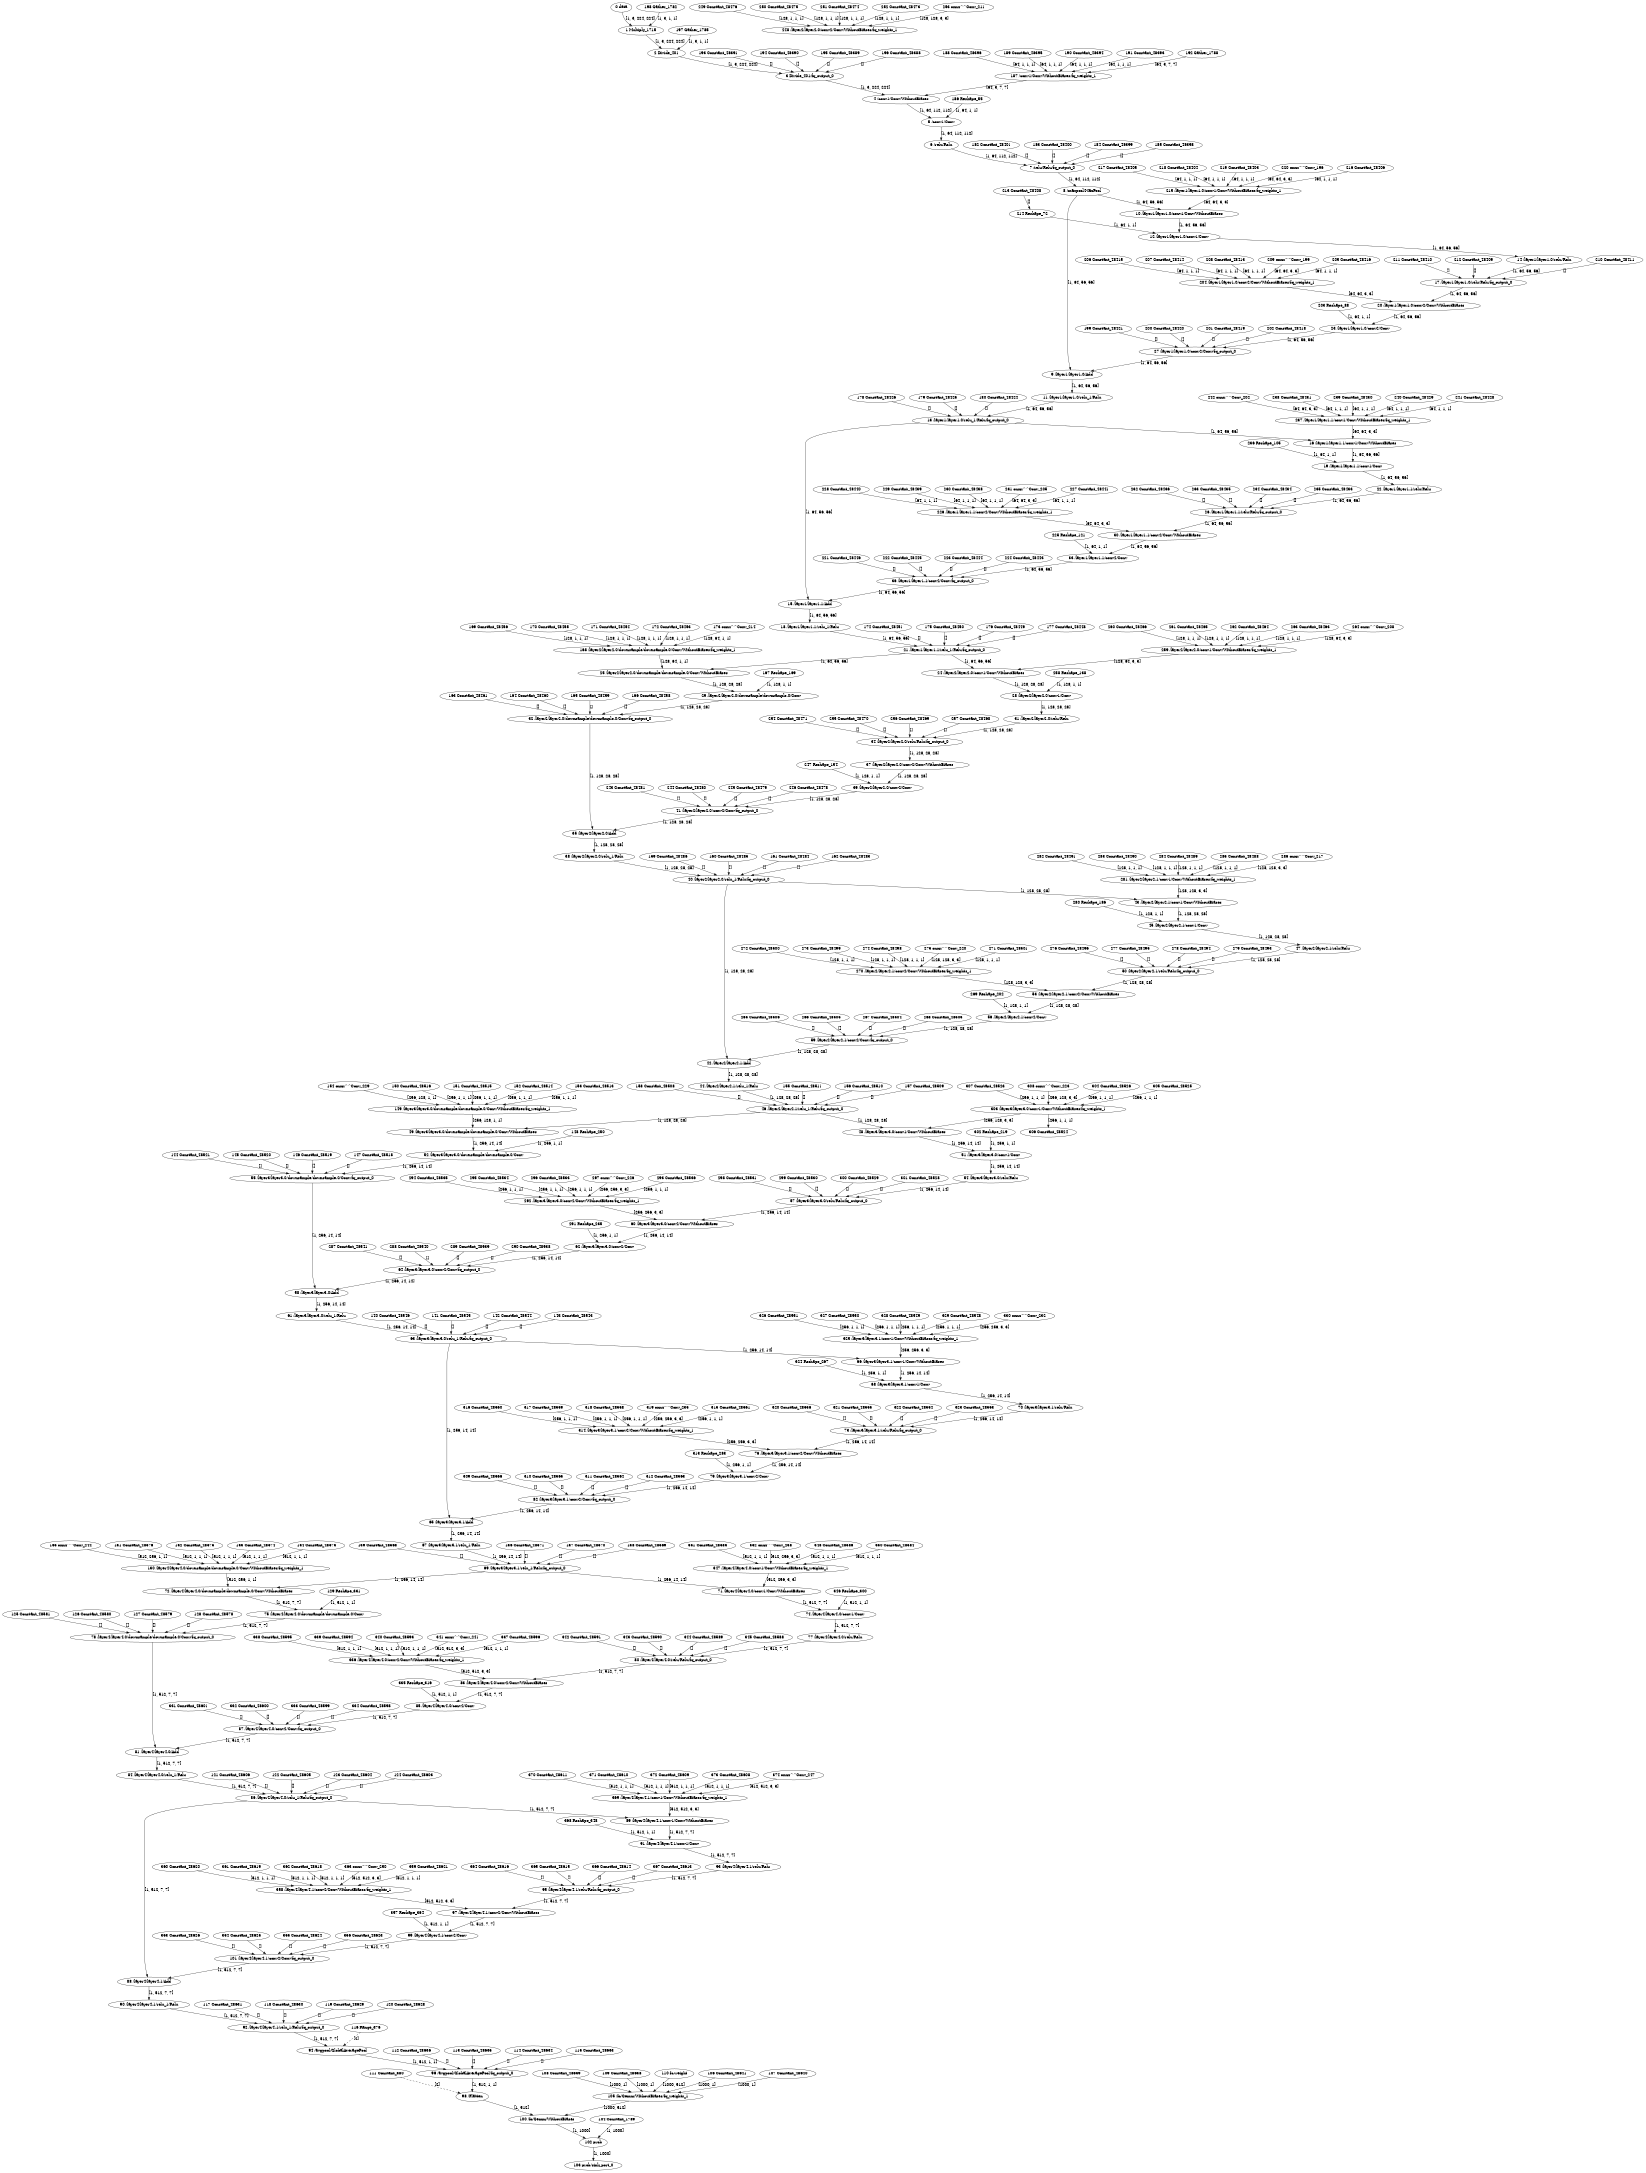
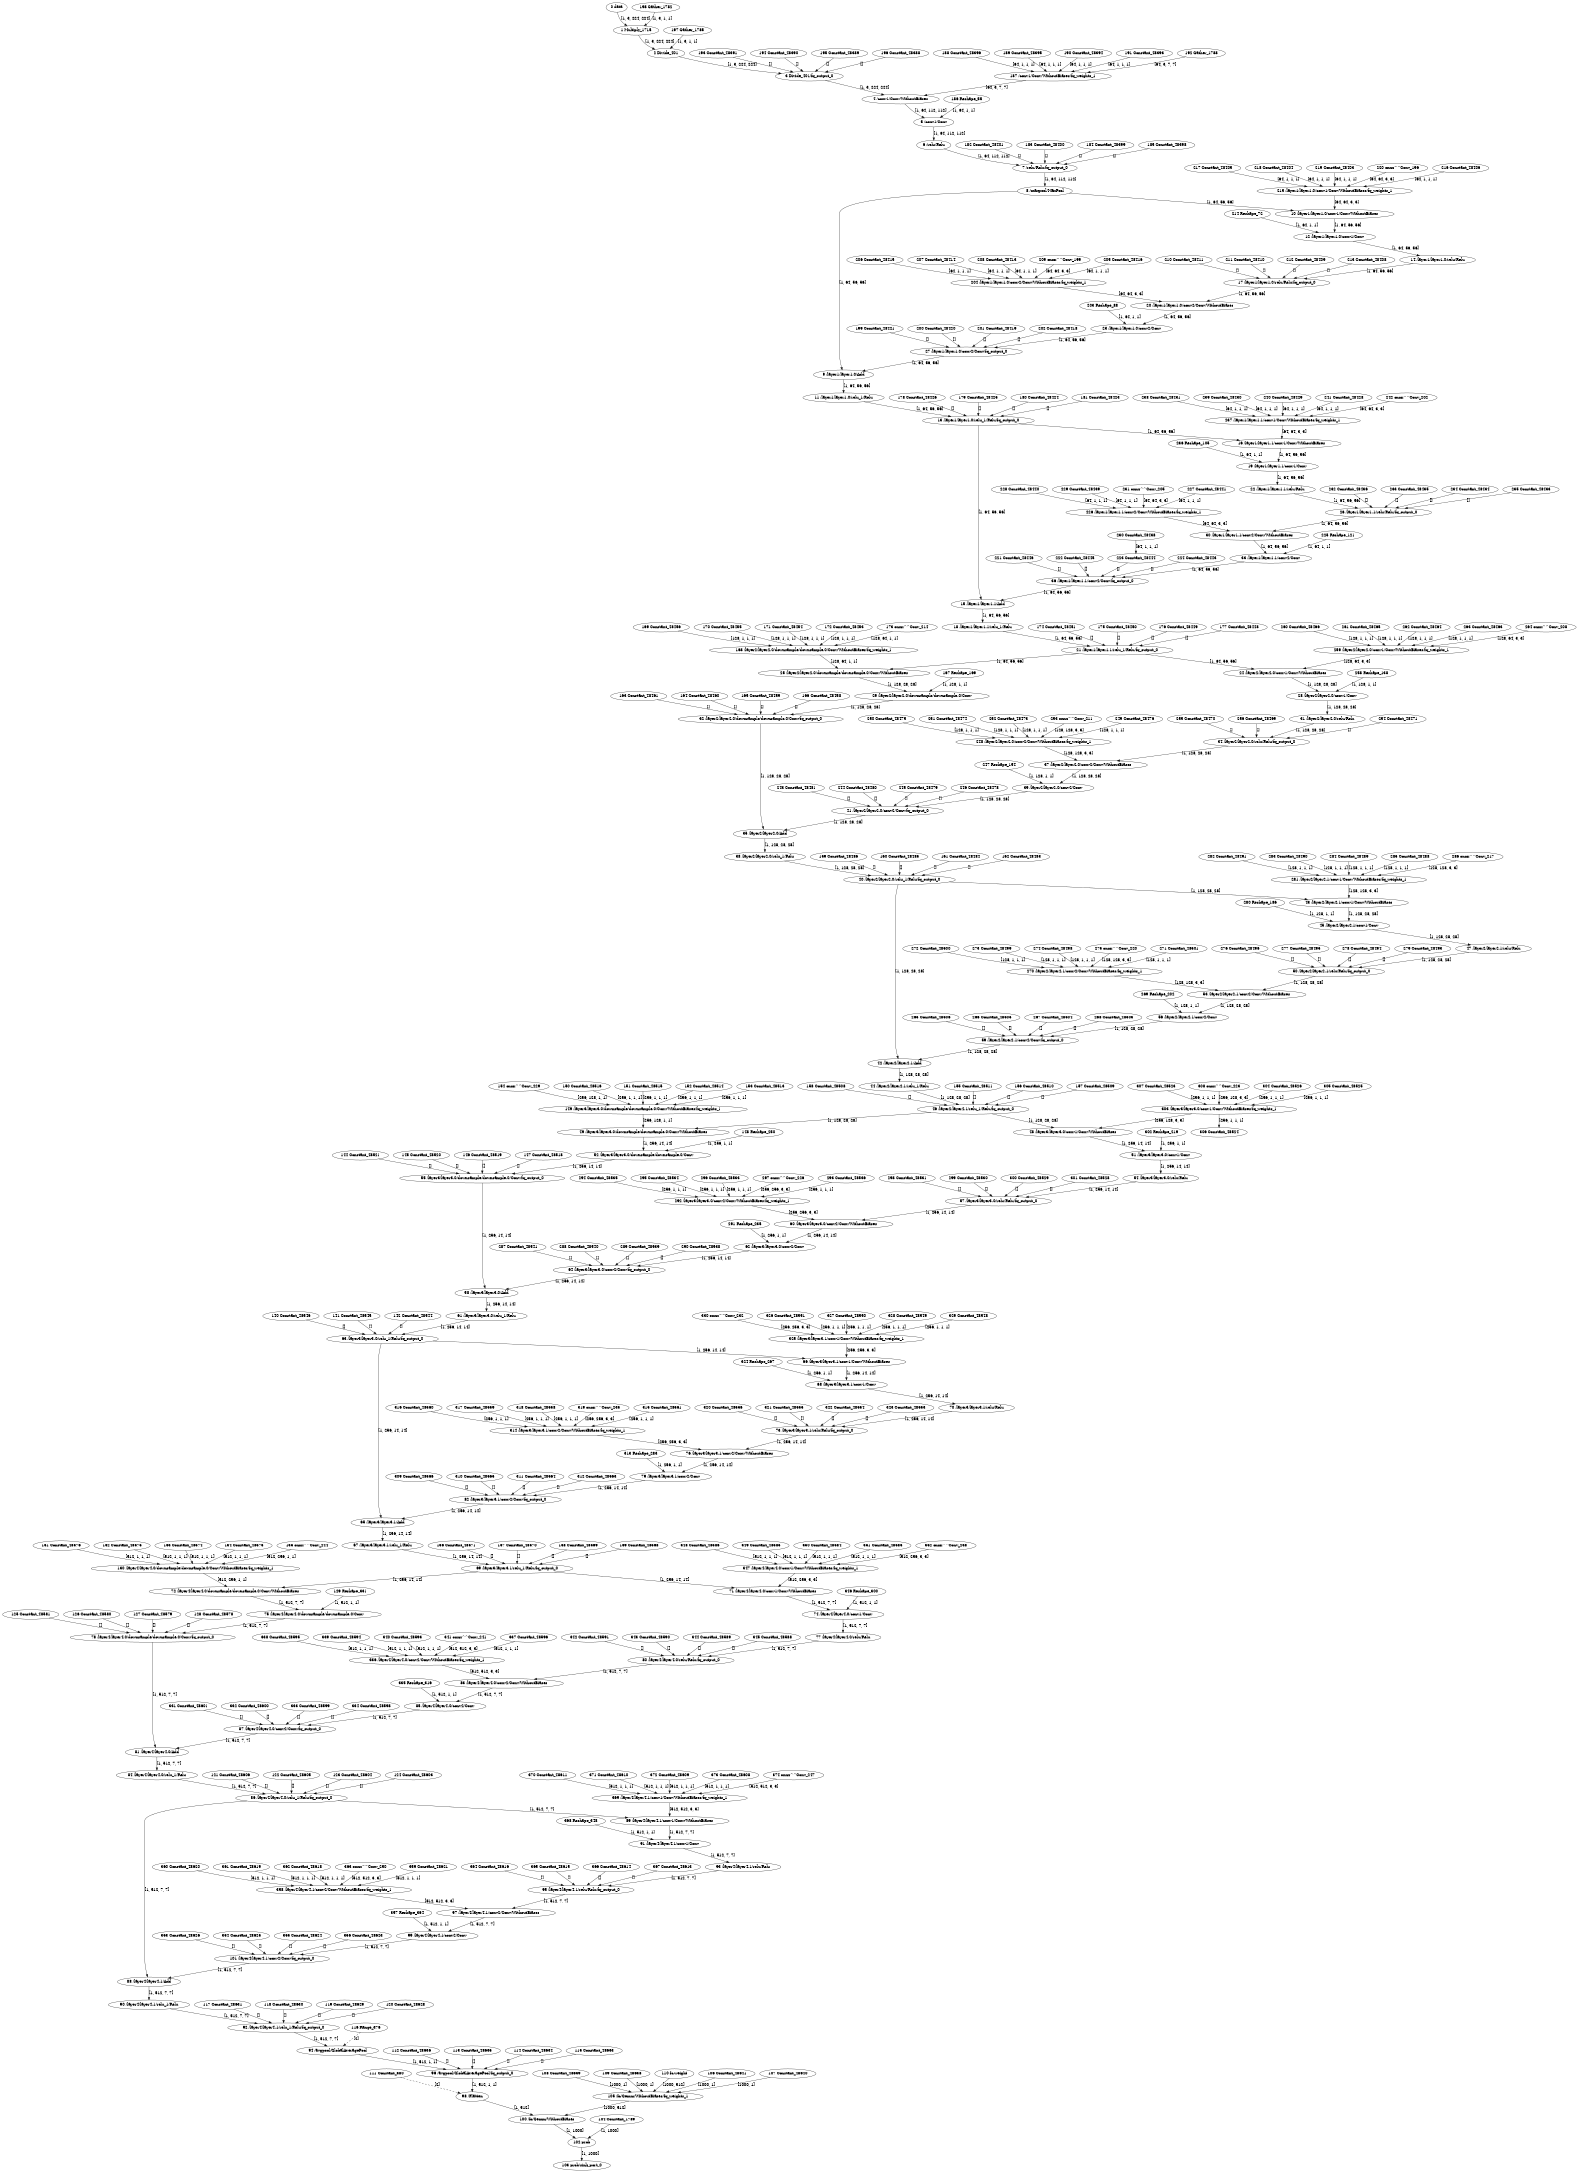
(1026, 201) -> (1324, 271)
none -> (1100, 398)
(978, 500) -> (1136, 546)
(971, 719) -> none
none -> (1060, 753)
(573, 1316) -> none
none -> (761, 1546)
